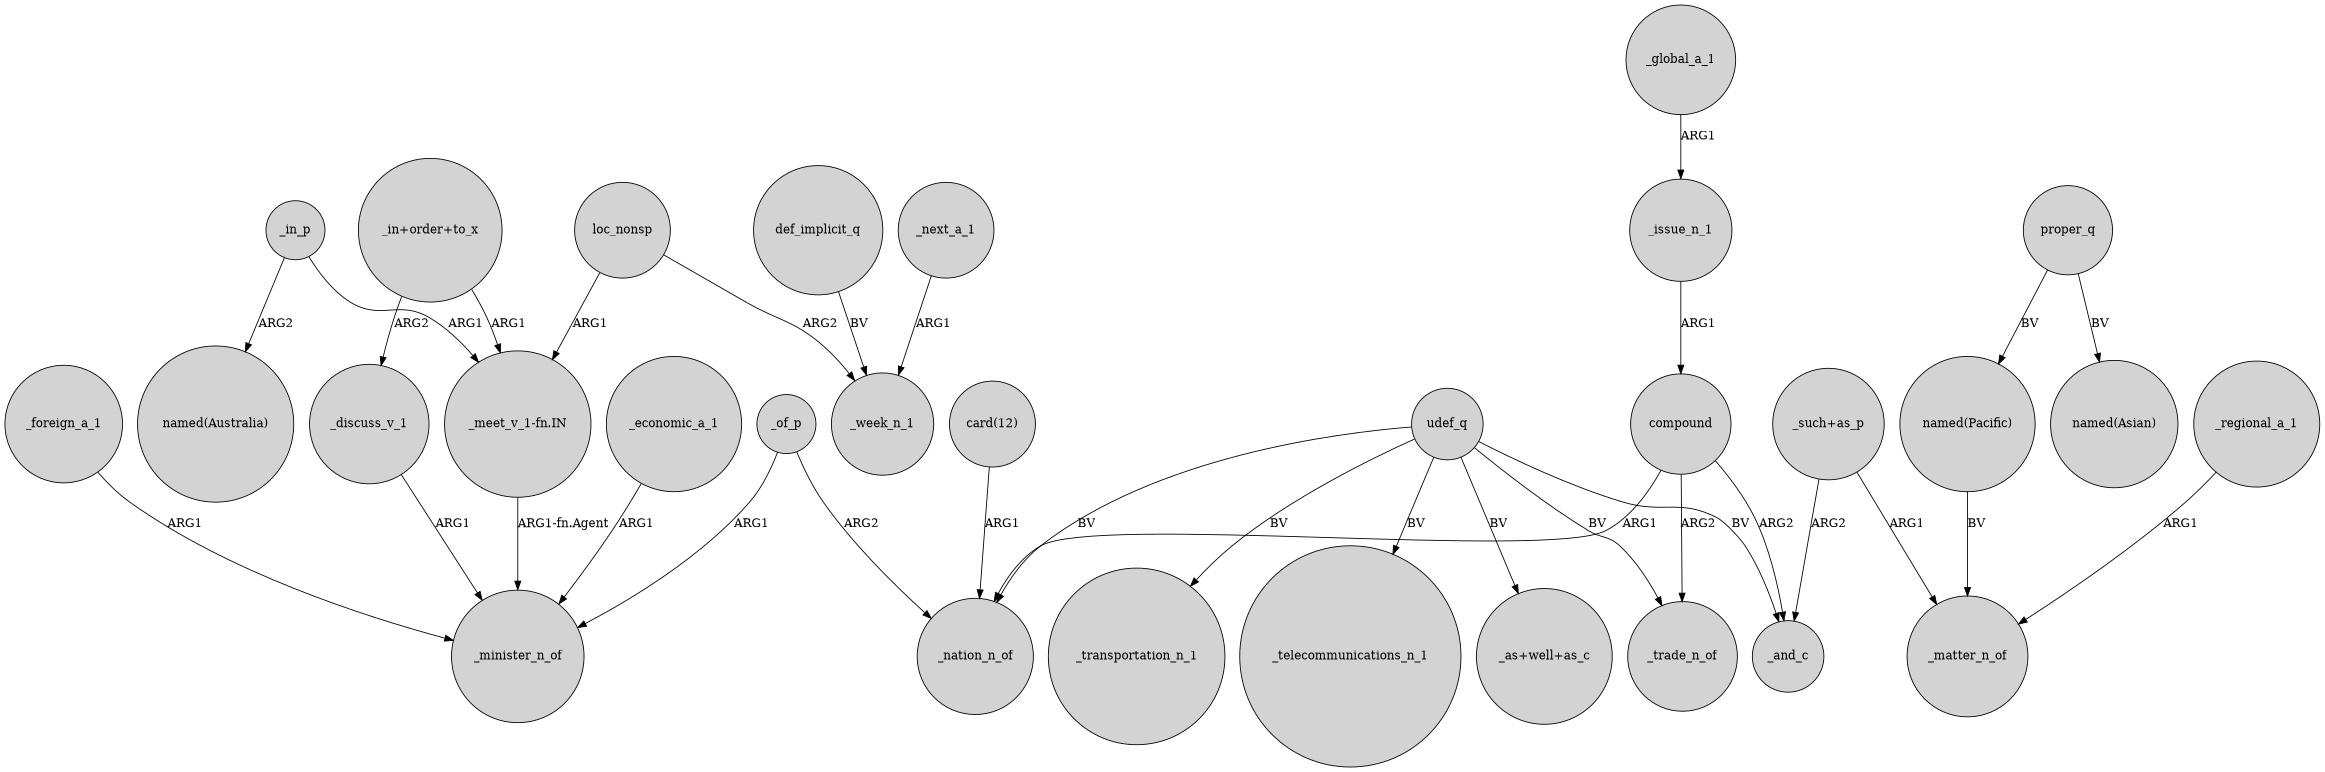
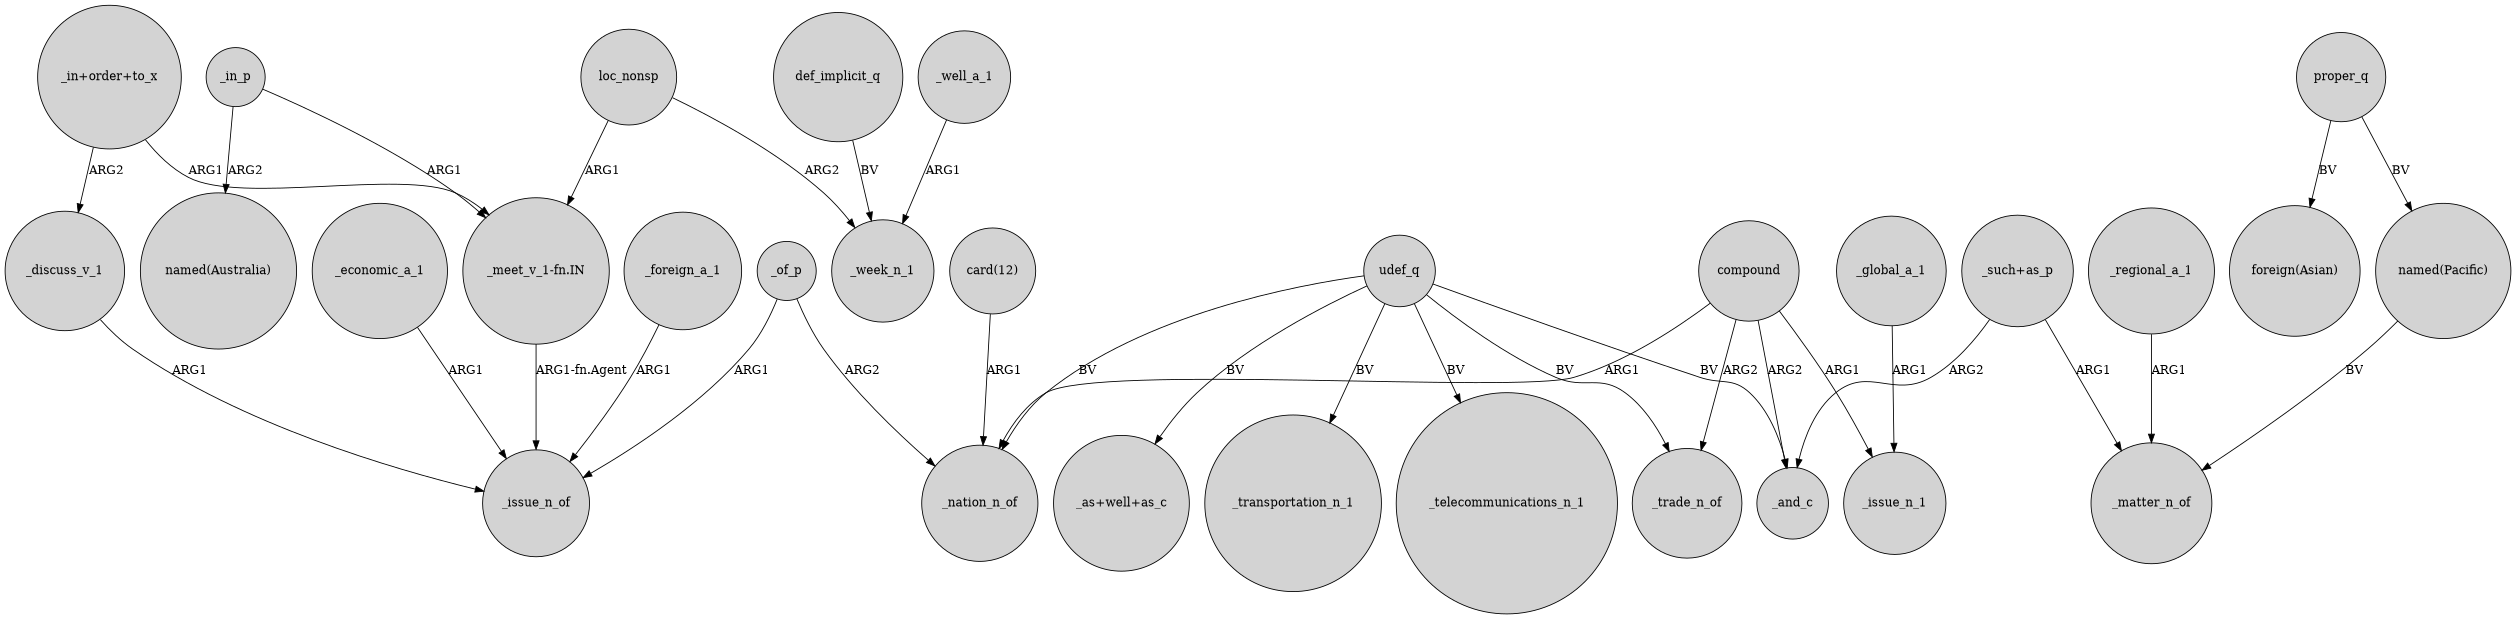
(946, 230) -> (964, 77)
(1681, 323) -> (1827, 378)
(2114, 424) -> (2295, 271)
(518, 656) -> (536, 503)
